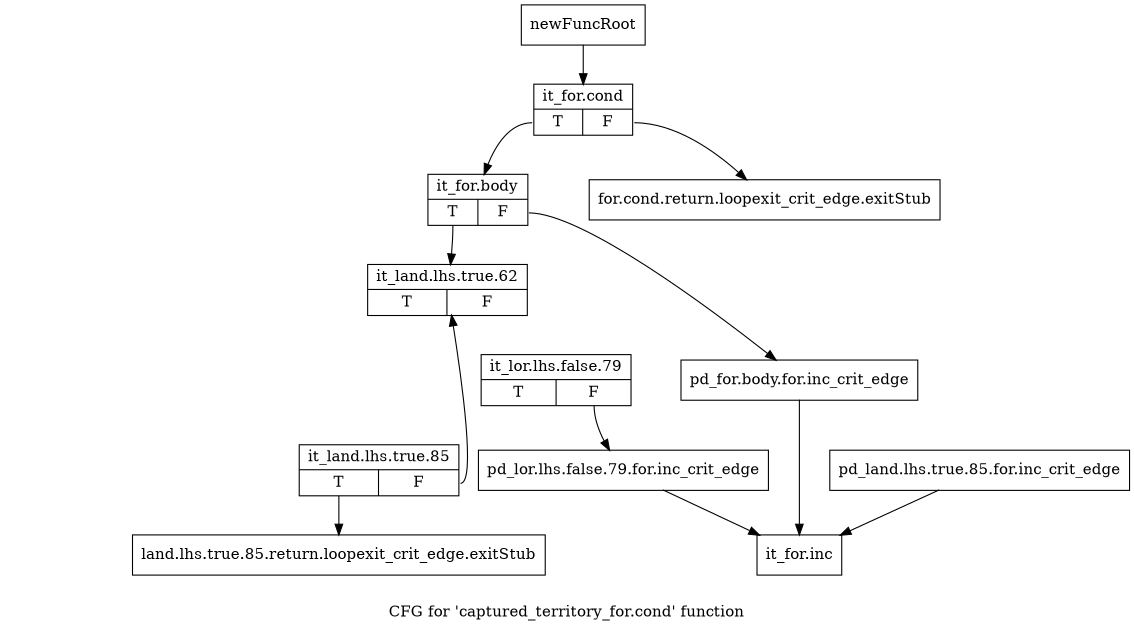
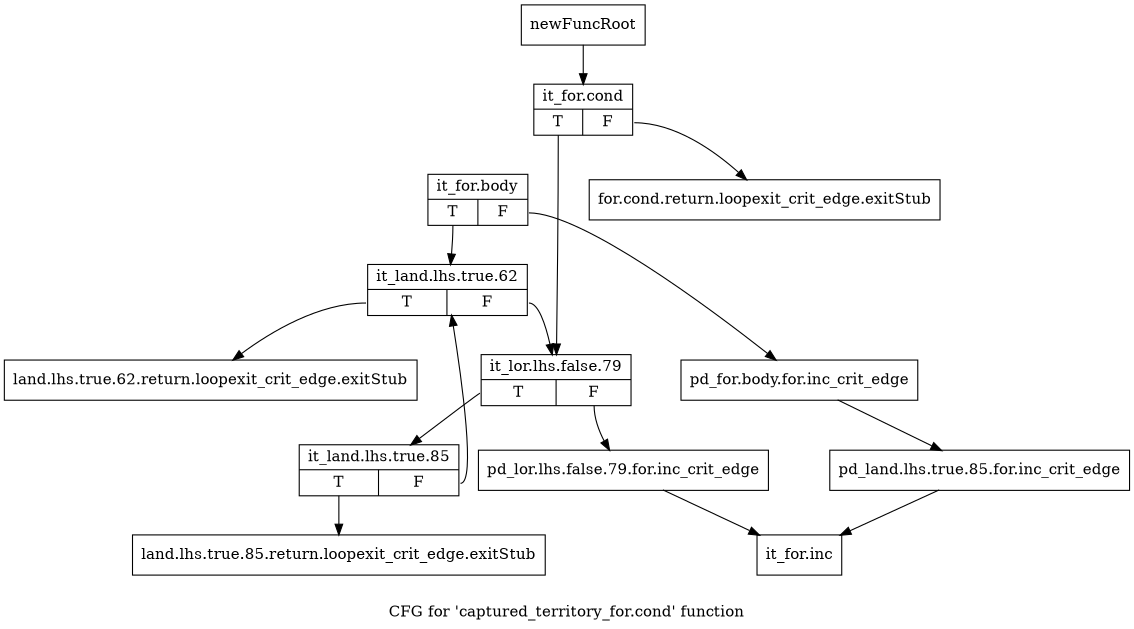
(504, 137) -> (558, 240)
none -> (543, 321)
none -> (211, 380)
none -> (450, 416)
(799, 462) -> (885, 423)
